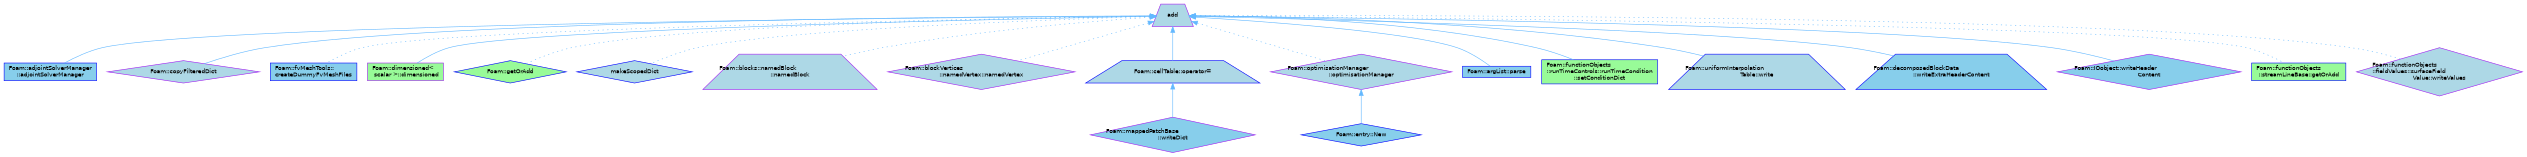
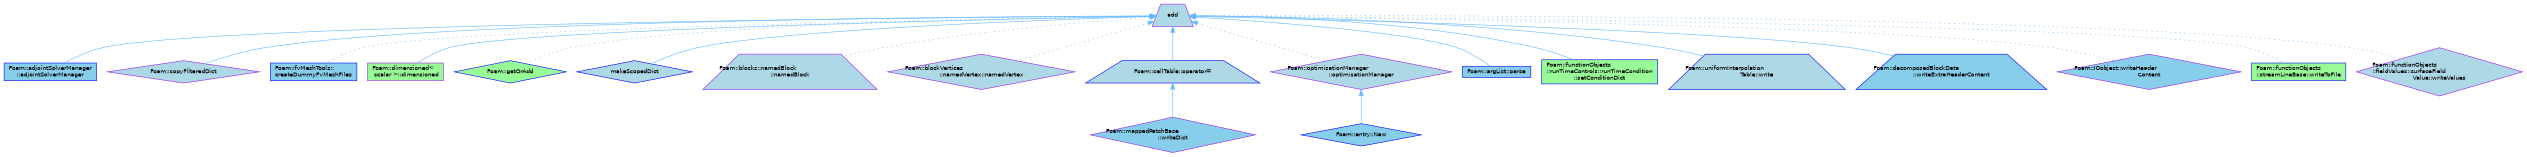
(1679, 26) -> (1679, 26)
(898, 28) -> (898, 28)
(2299, 72) -> (2299, 72)
